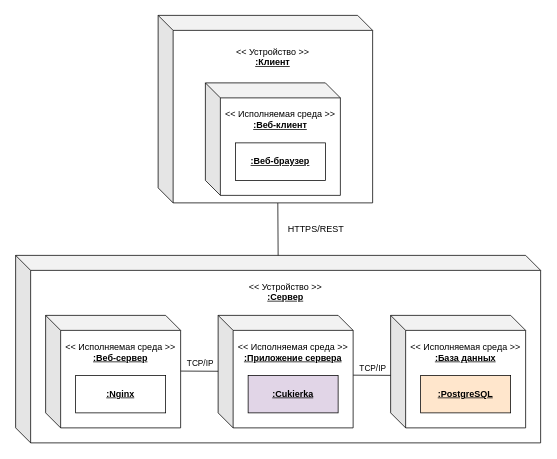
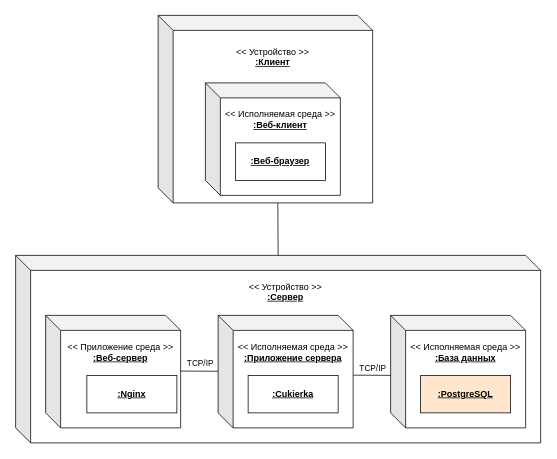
(315, 229) -> none
(120, 379) -> (120, 379)
(120, 394) -> (132, 394)
(293, 394) -> (293, 394)
